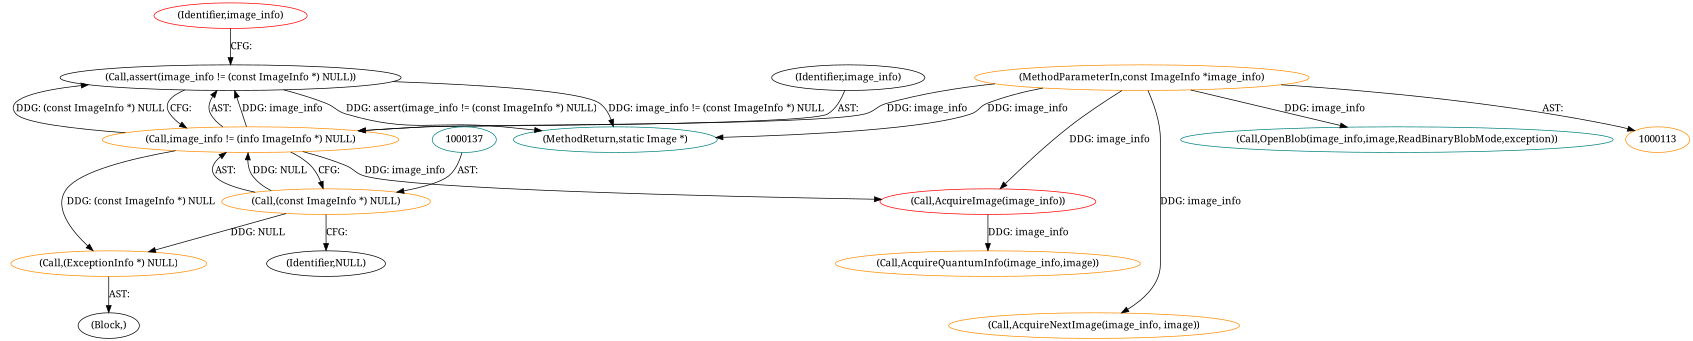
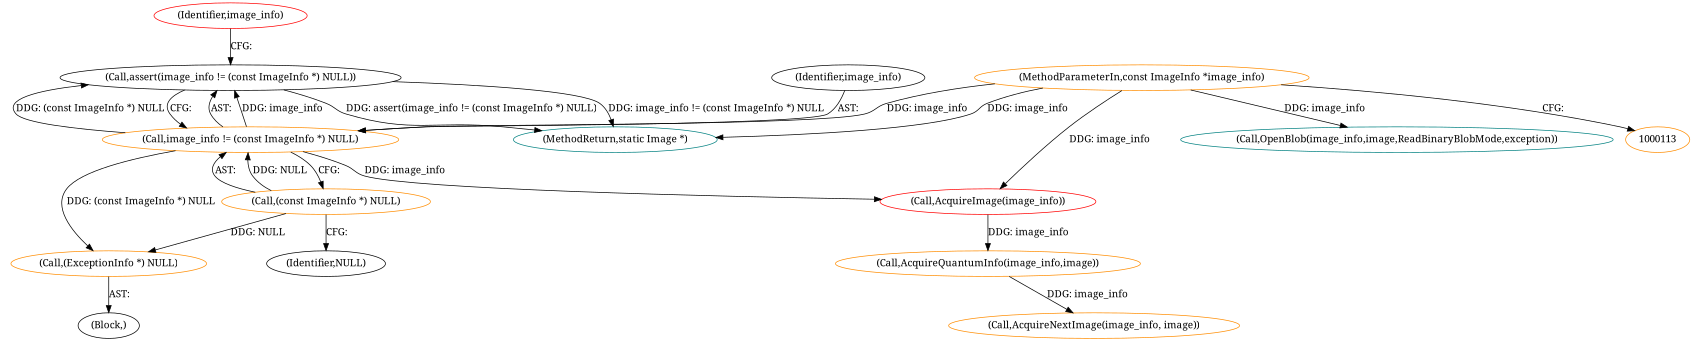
(1554, 109) -> (1554, 109)
(251, 140) -> (251, 140)
(464, 140) -> none
(1160, 205) -> (1038, 293)
